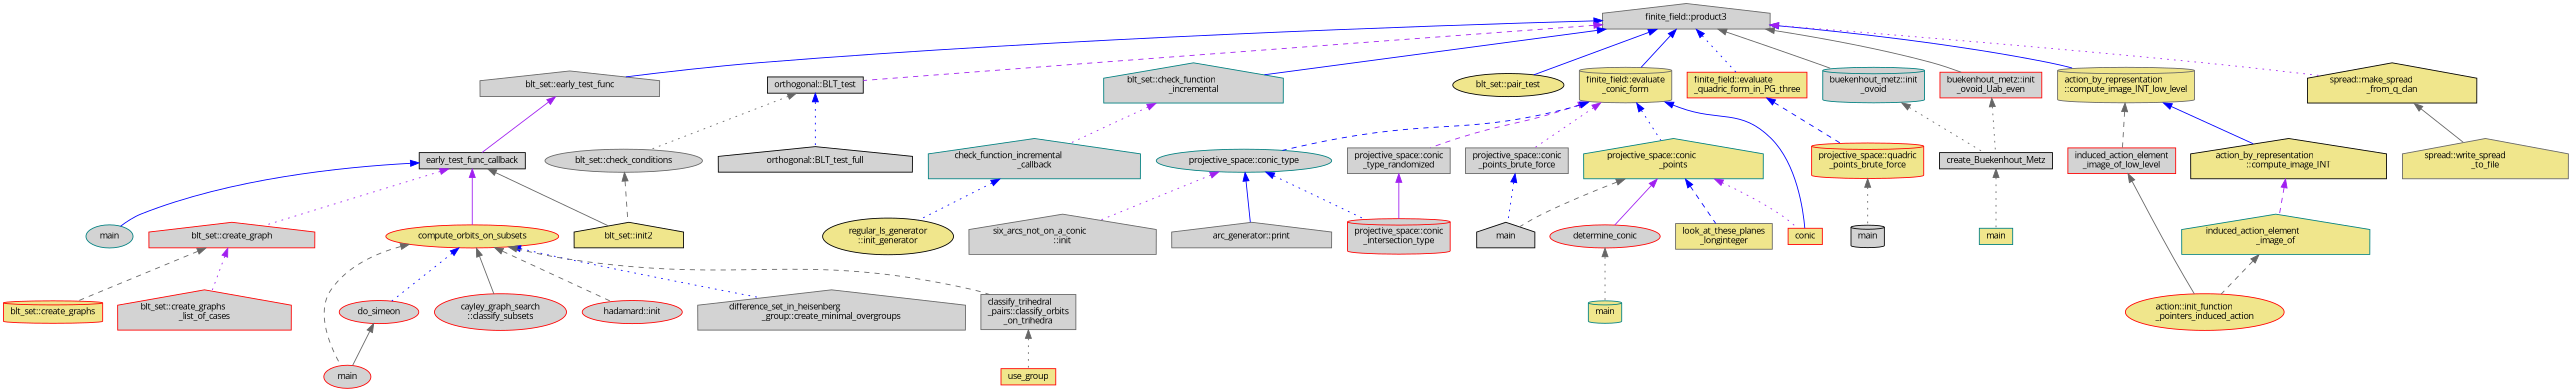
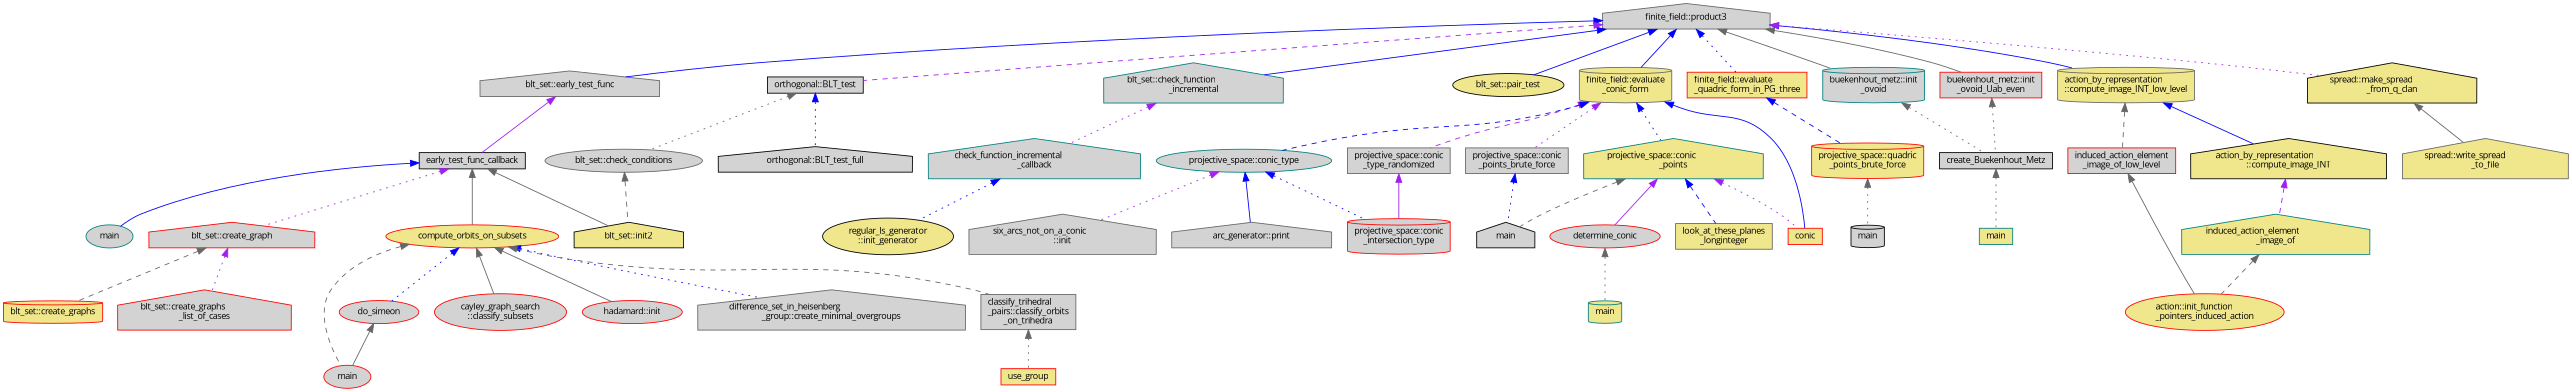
(472, 201) -> (472, 201)
(557, 276) -> (557, 276)
